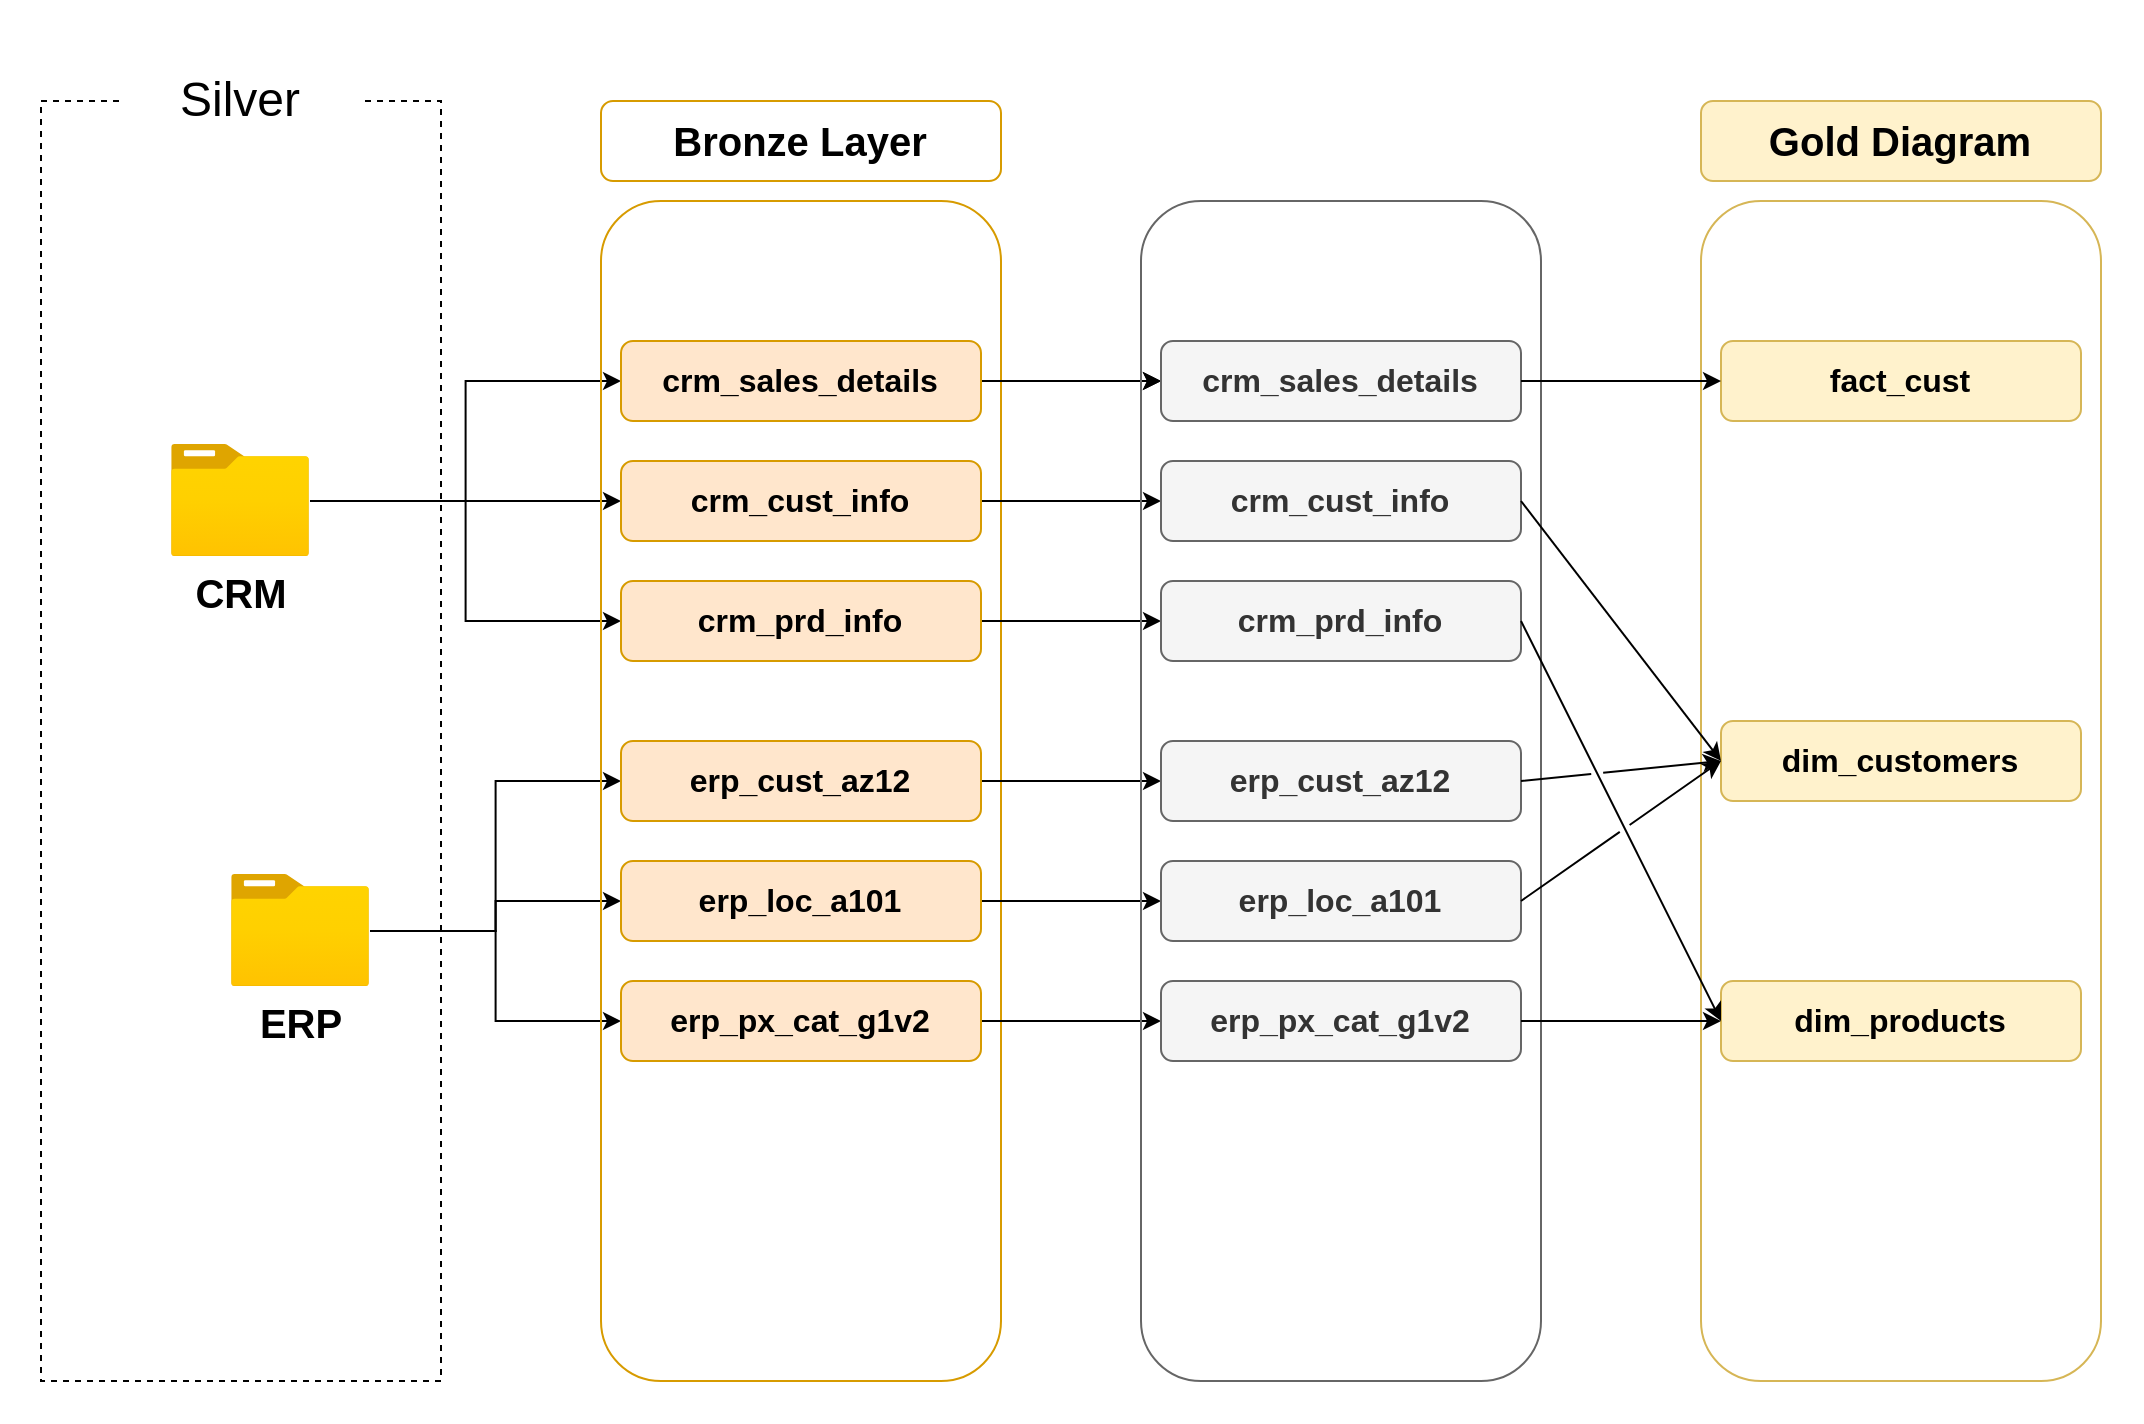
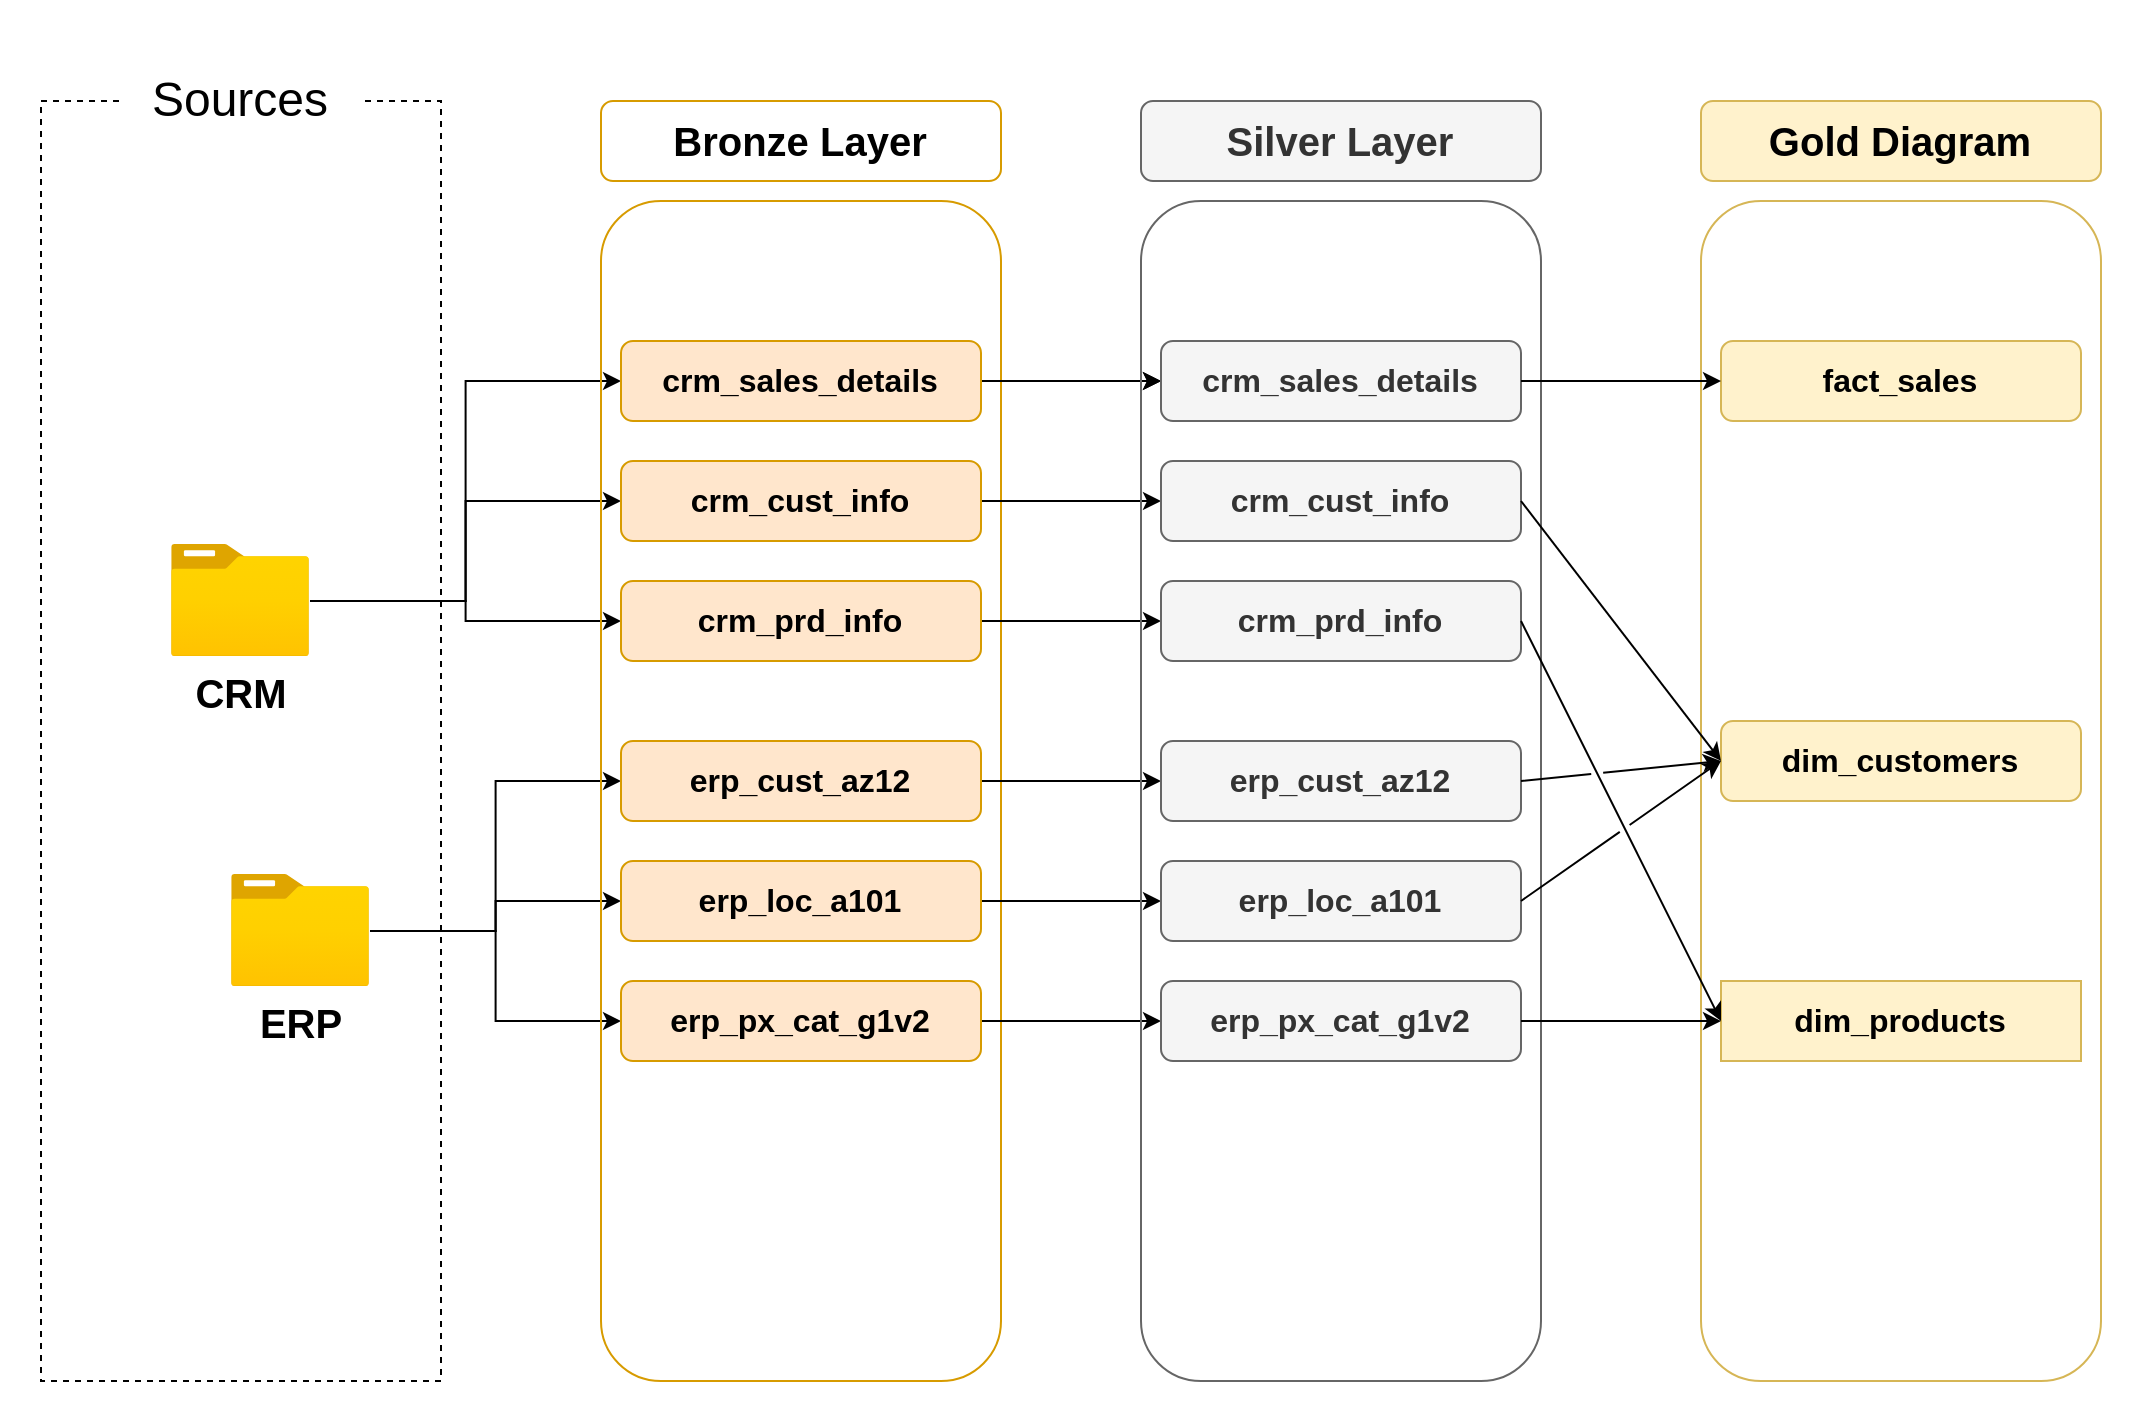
(241, 101) -> (241, 101)
none -> (1341, 141)
(1901, 381) -> (1901, 381)
(241, 501) -> (241, 601)
(1901, 1021) -> (1901, 1021)
